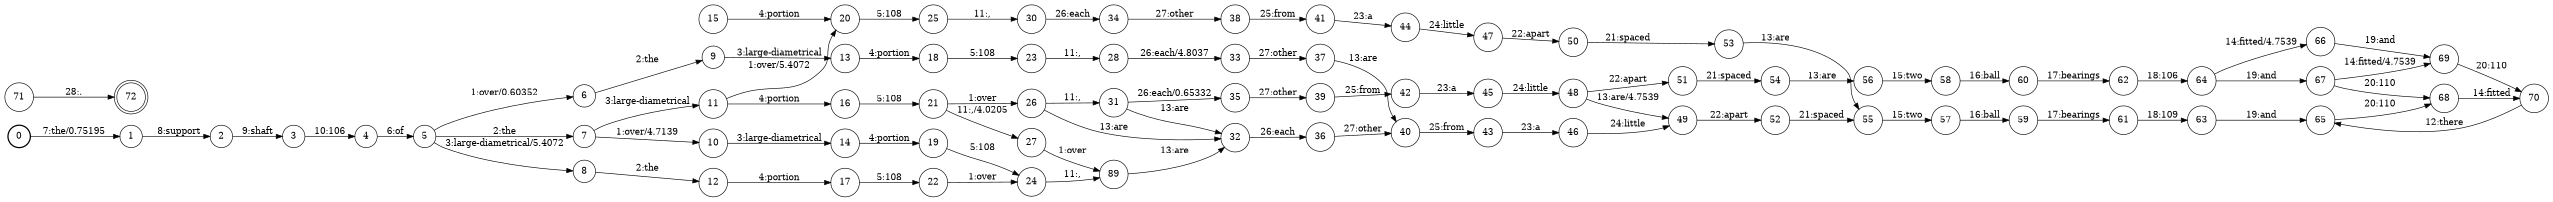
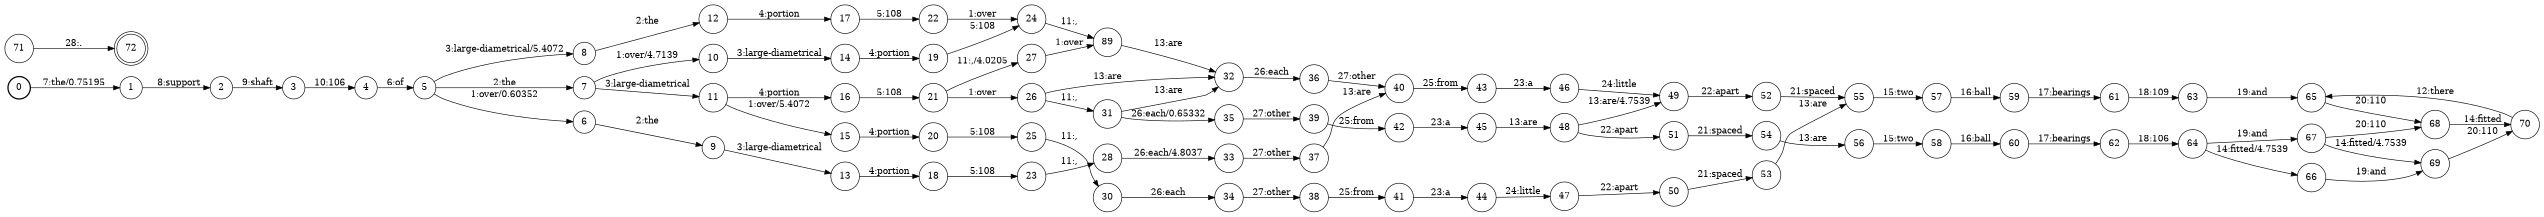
(794, 86) -> (774, 122)
(1531, 89) -> (1523, 123)
